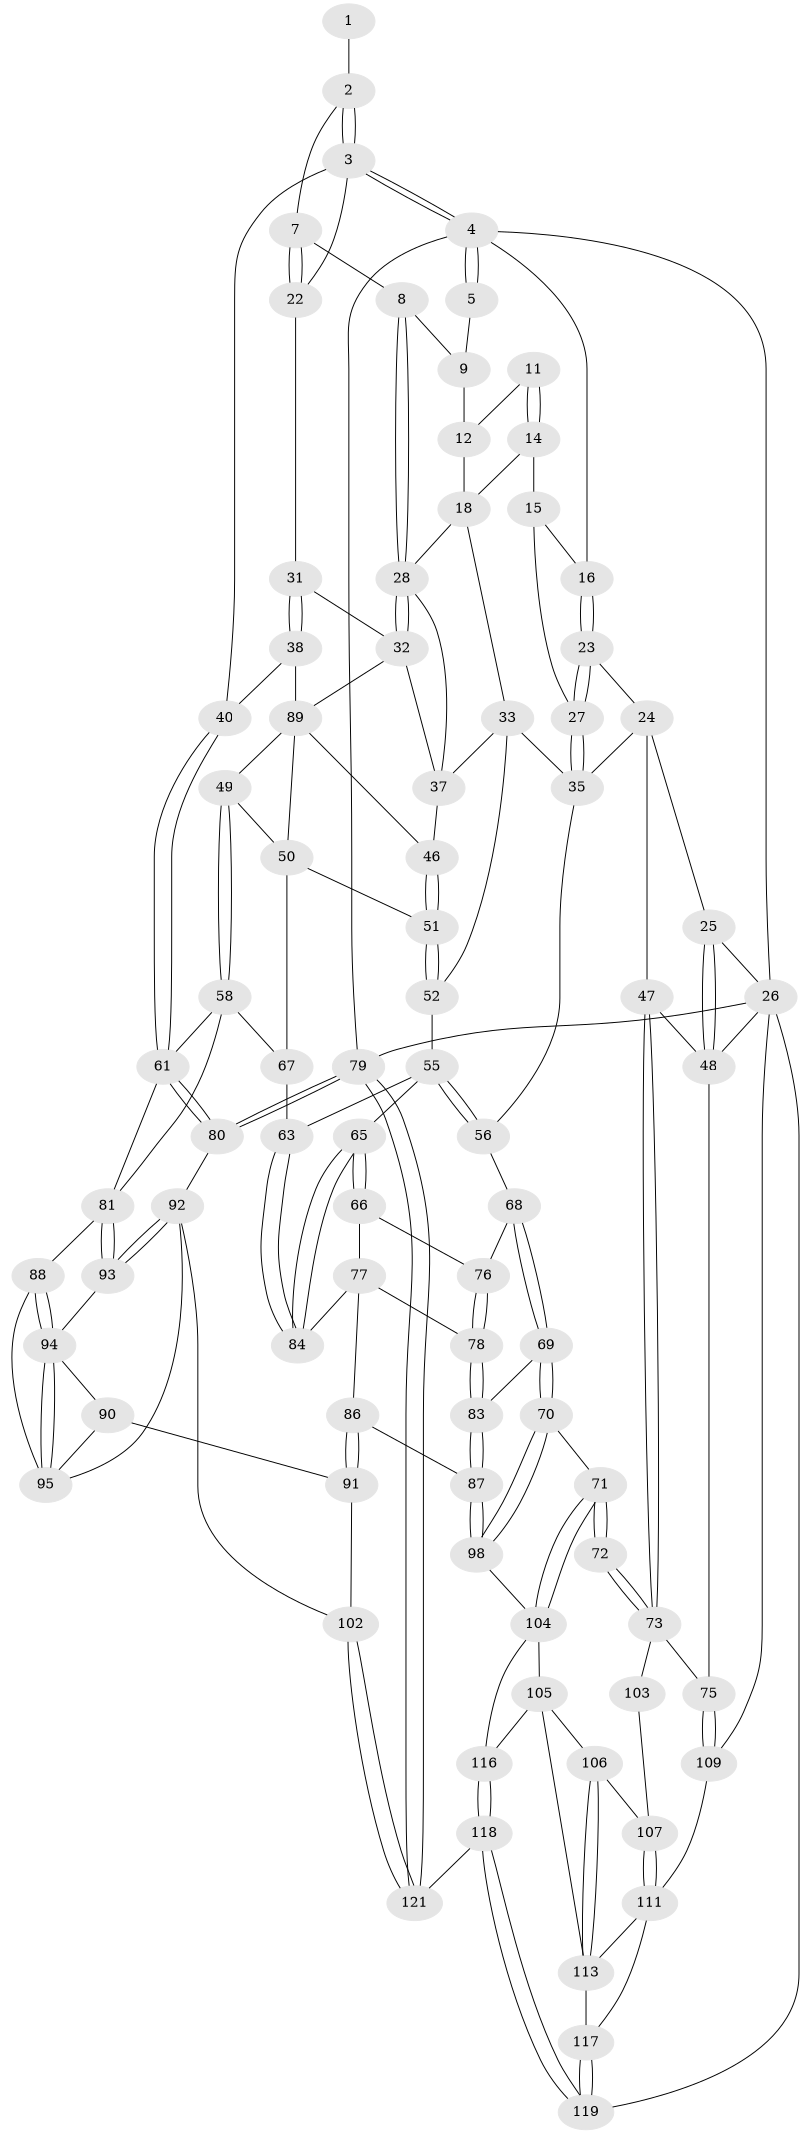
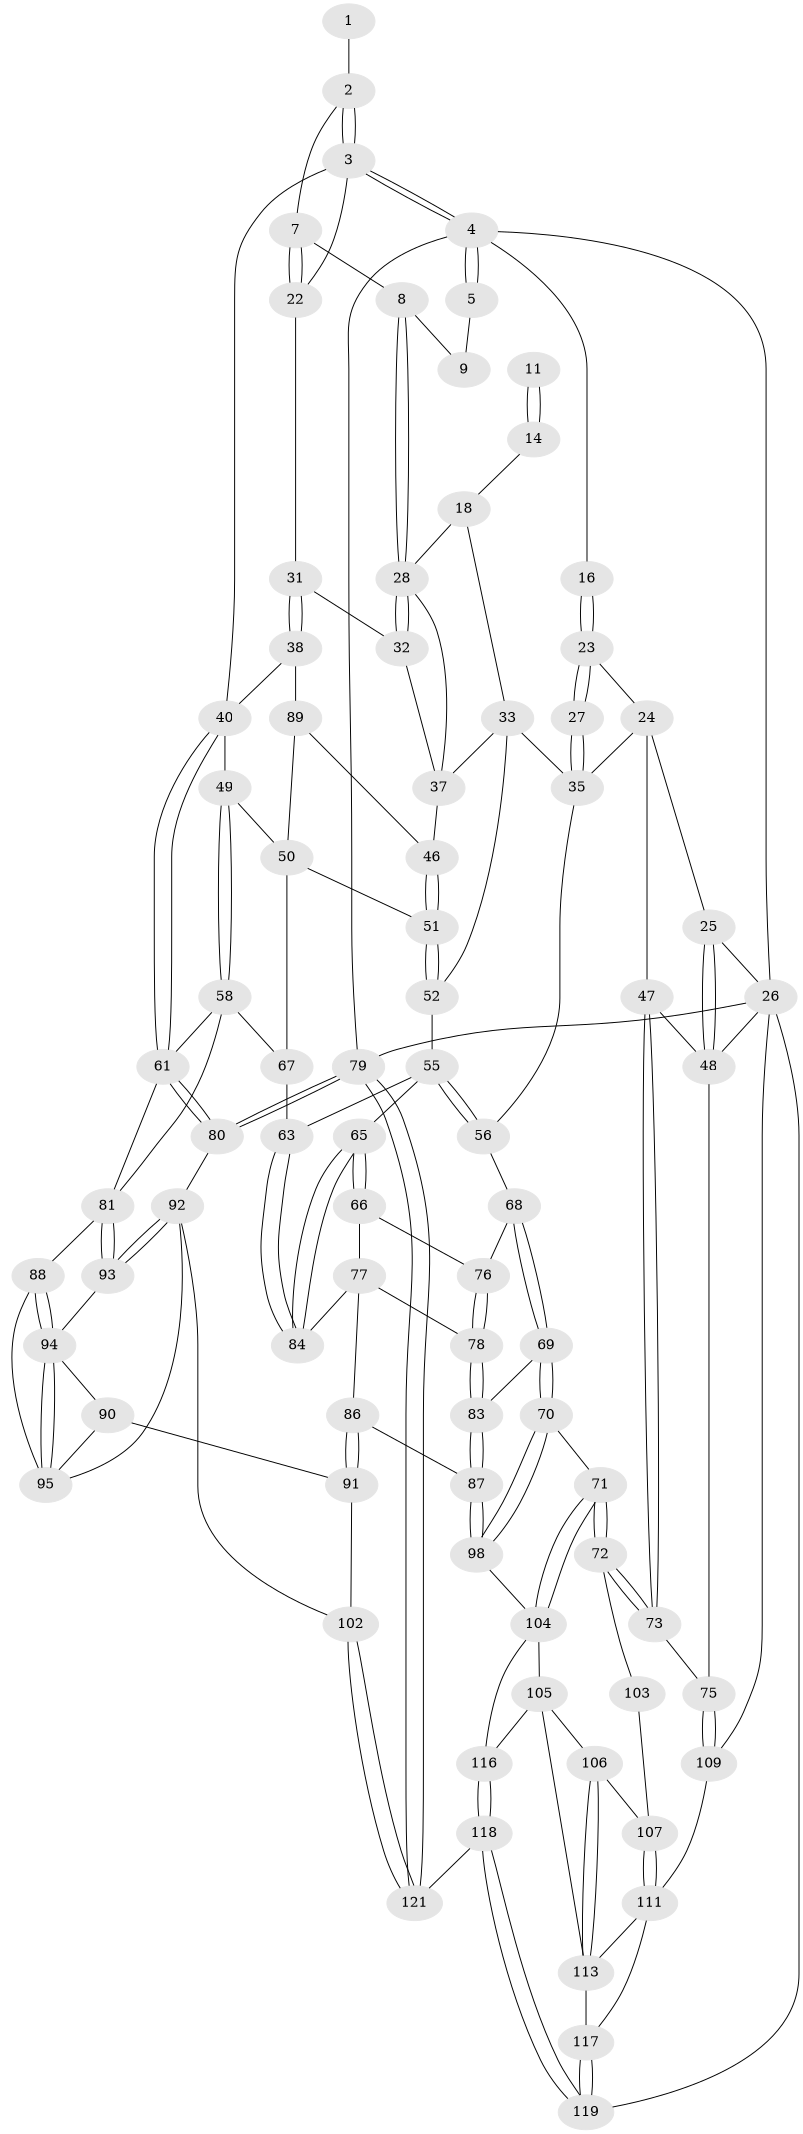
(464, 439) -> none
(534, 509) -> none
(344, 687) -> none
(260, 753) -> (225, 753)
(646, 1659) -> (615, 1625)
